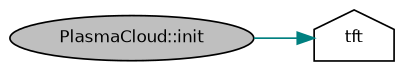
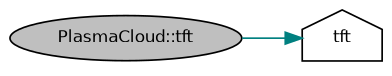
(132, 38) -> (126, 38)
